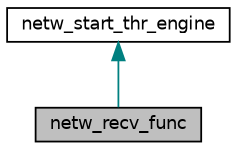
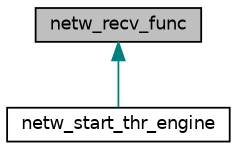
(118, 84) -> (118, 84)
